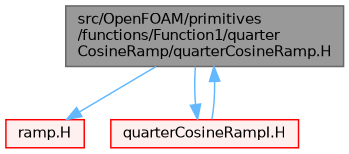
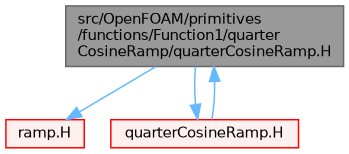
(205, 134) -> (205, 134)
